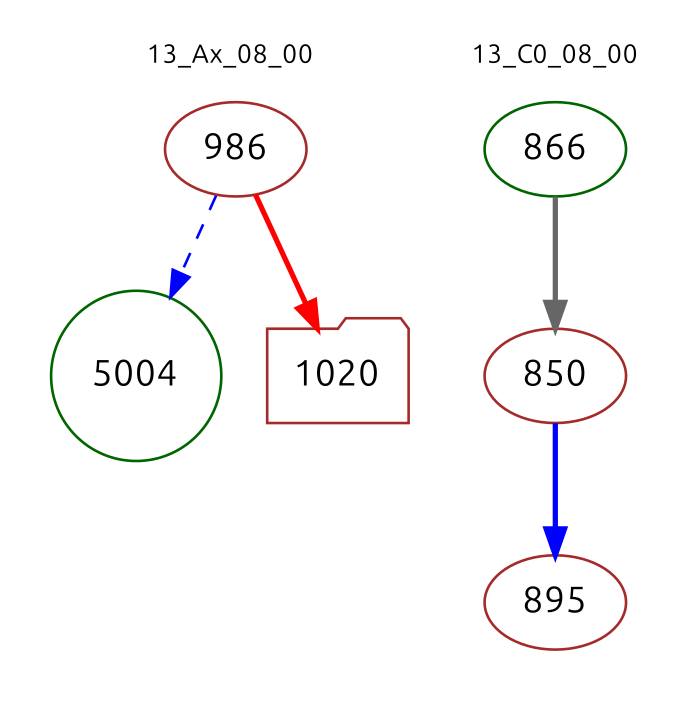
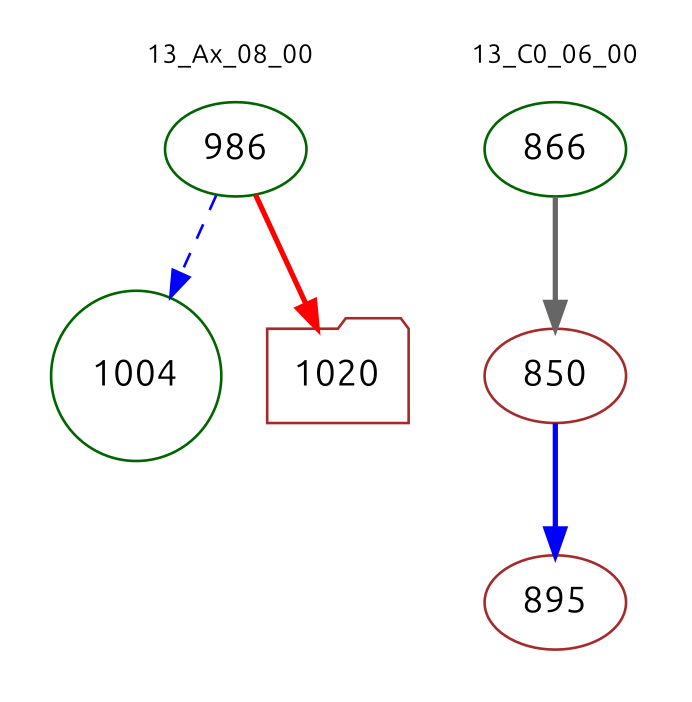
(555, 56) -> (555, 56)
(236, 149) -> (236, 149)
(136, 376) -> (136, 376)
